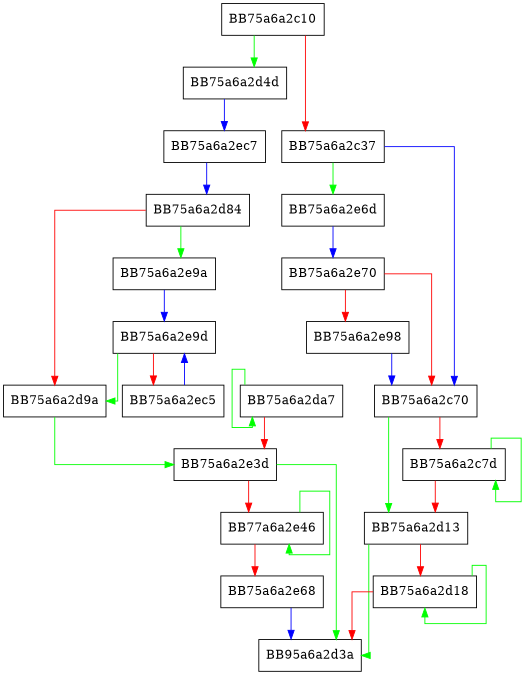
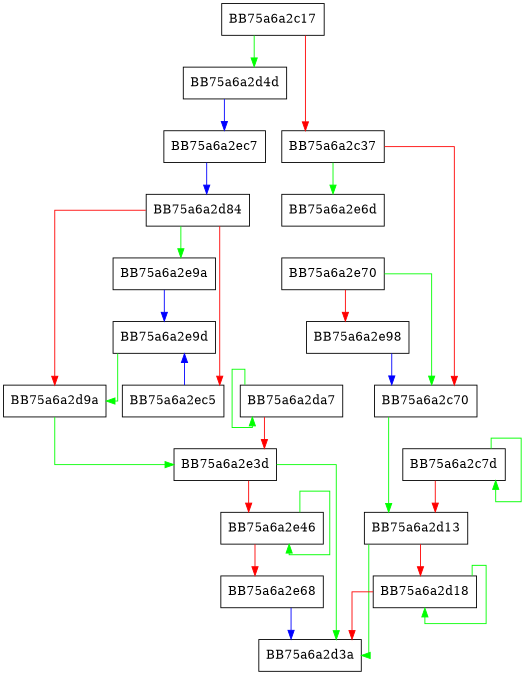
(273, 19) -> (273, 19)
(454, 227) -> (454, 227)
(333, 238) -> none
(432, 301) -> (432, 301)
(153, 365) -> (220, 301)
(440, 428) -> none
(272, 528) -> (272, 528)
(310, 655) -> (310, 655)
